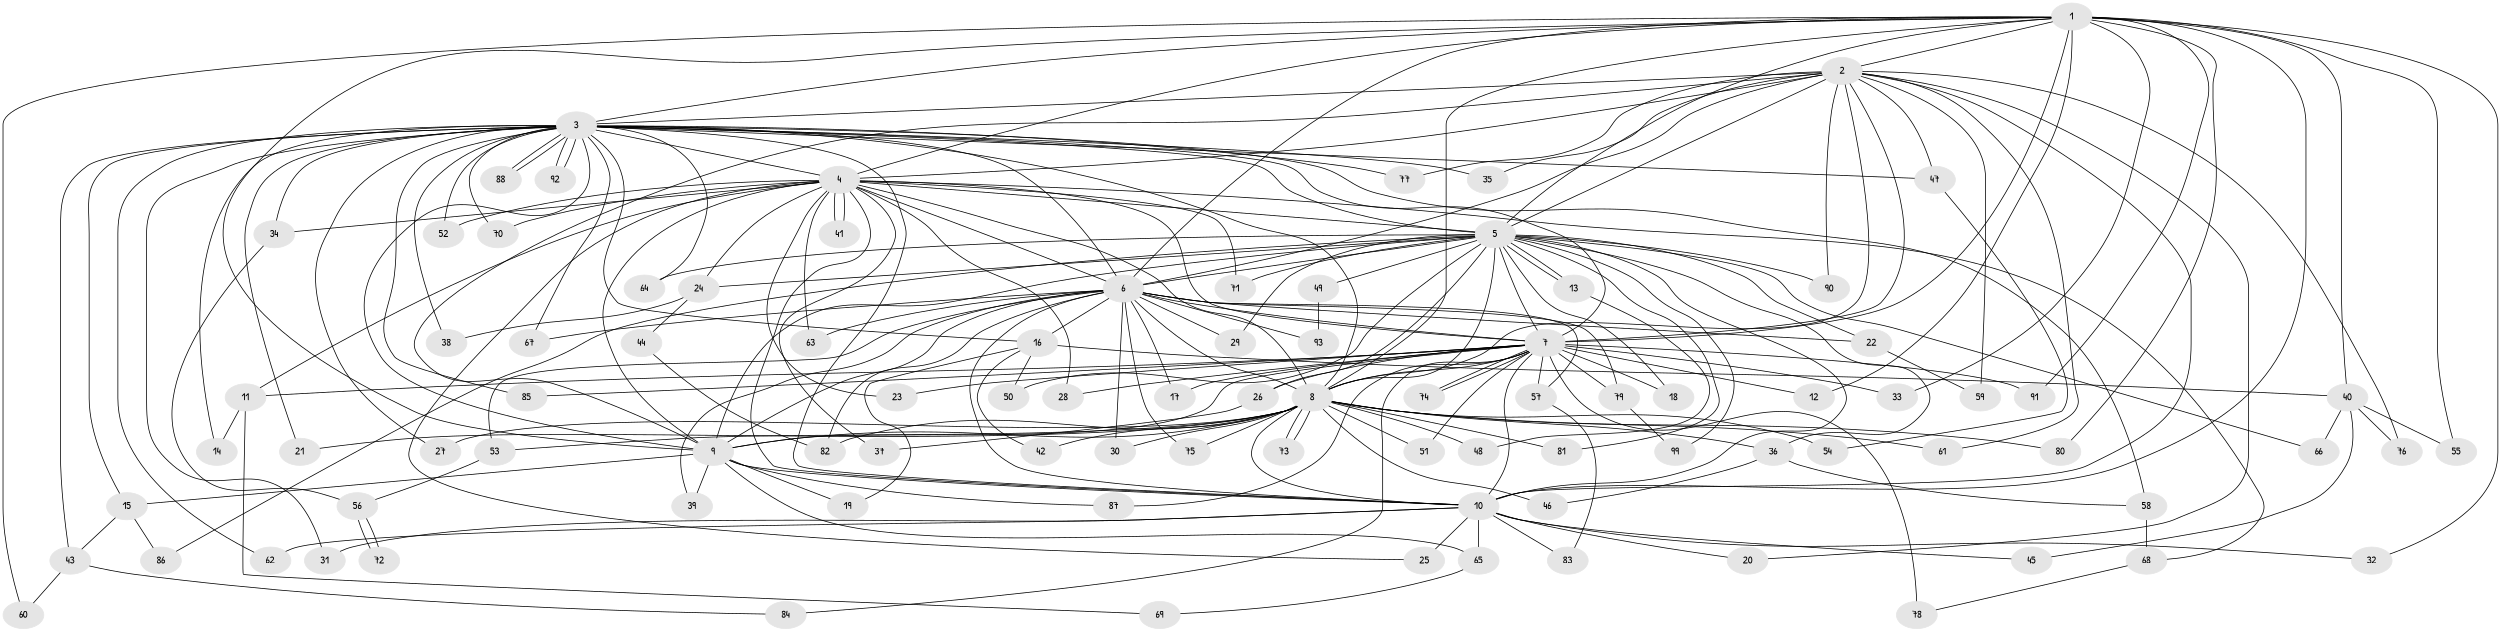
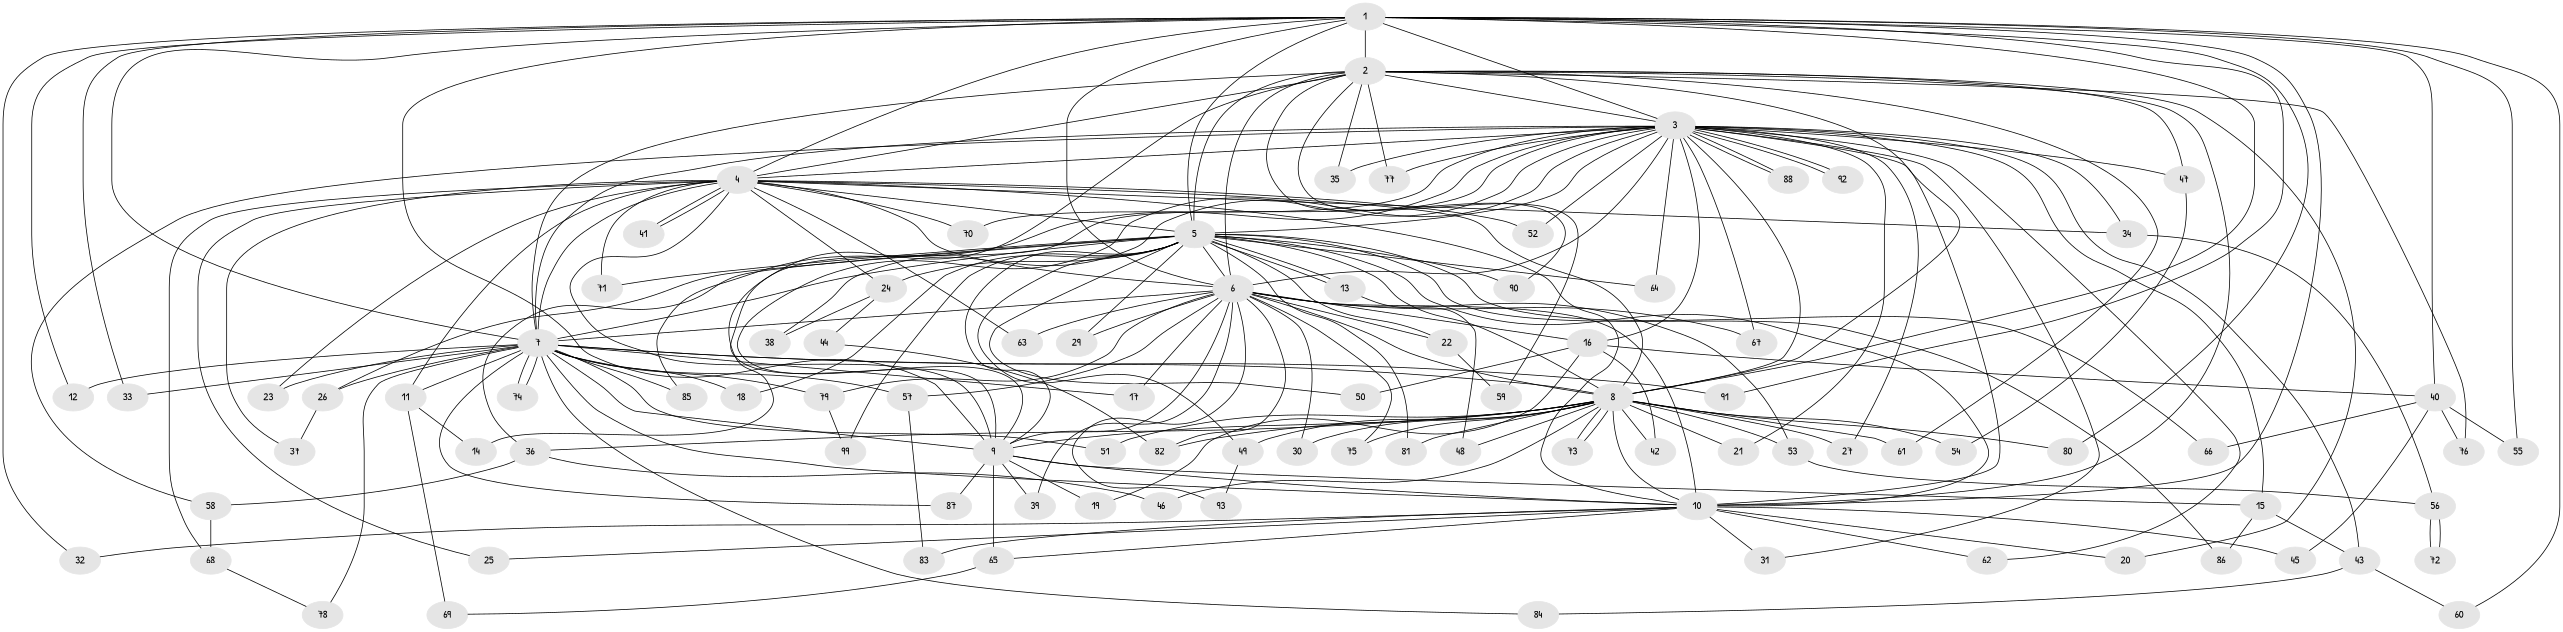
(1063, 397) -> none
none -> (1426, 419)
